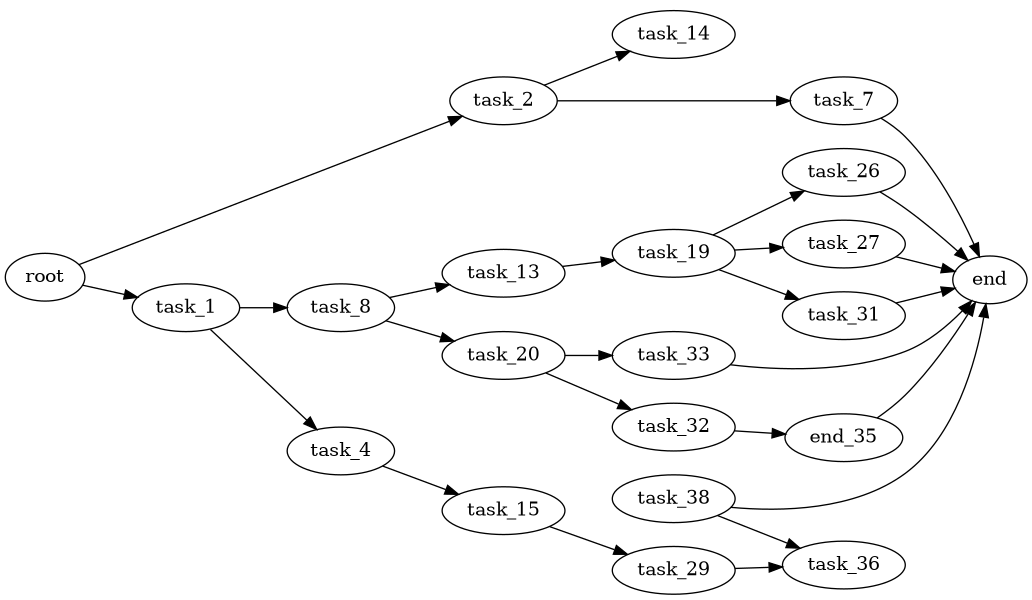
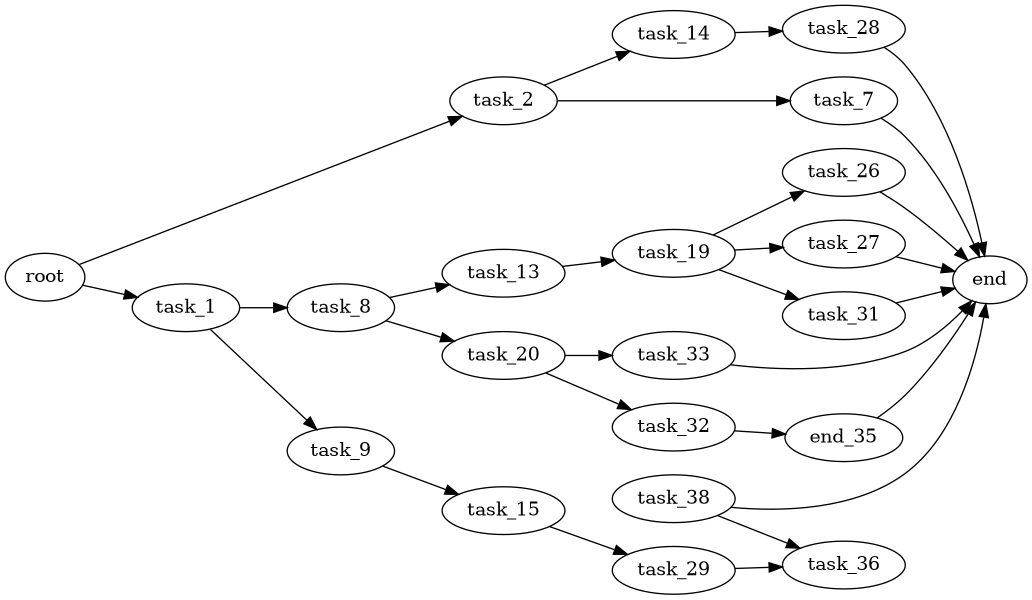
none -> (844, 29)
(341, 451) -> (341, 451)
